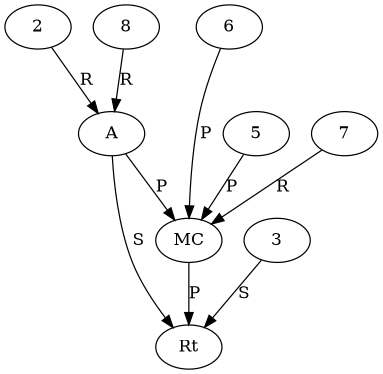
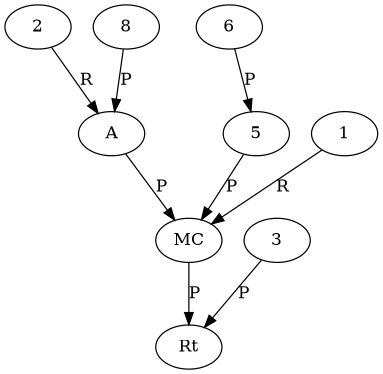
(126, 80) -> (126, 80)
(197, 125) -> (241, 74)
(345, 134) -> (345, 134)
(126, 241) -> none
(244, 294) -> (244, 294)
